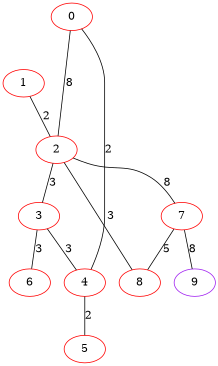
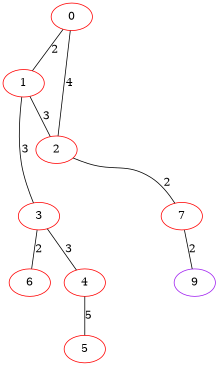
(70, 83) -> (70, 83)
(47, 116) -> (47, 116)
(105, 147) -> (48, 50)
(48, 183) -> (20, 151)
(167, 183) -> (167, 183)
(39, 249) -> (39, 249)
(192, 249) -> (192, 249)
(140, 283) -> none
(89, 316) -> (89, 316)
